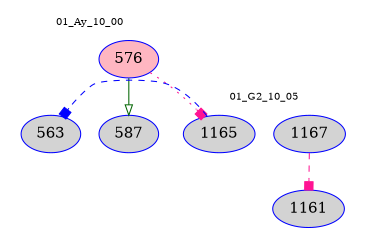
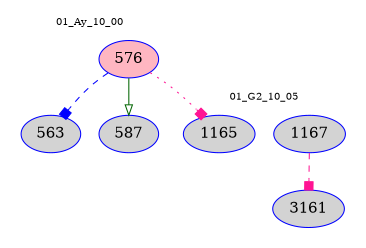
(139, 80) -> (87, 89)
(309, 209) -> (309, 209)
